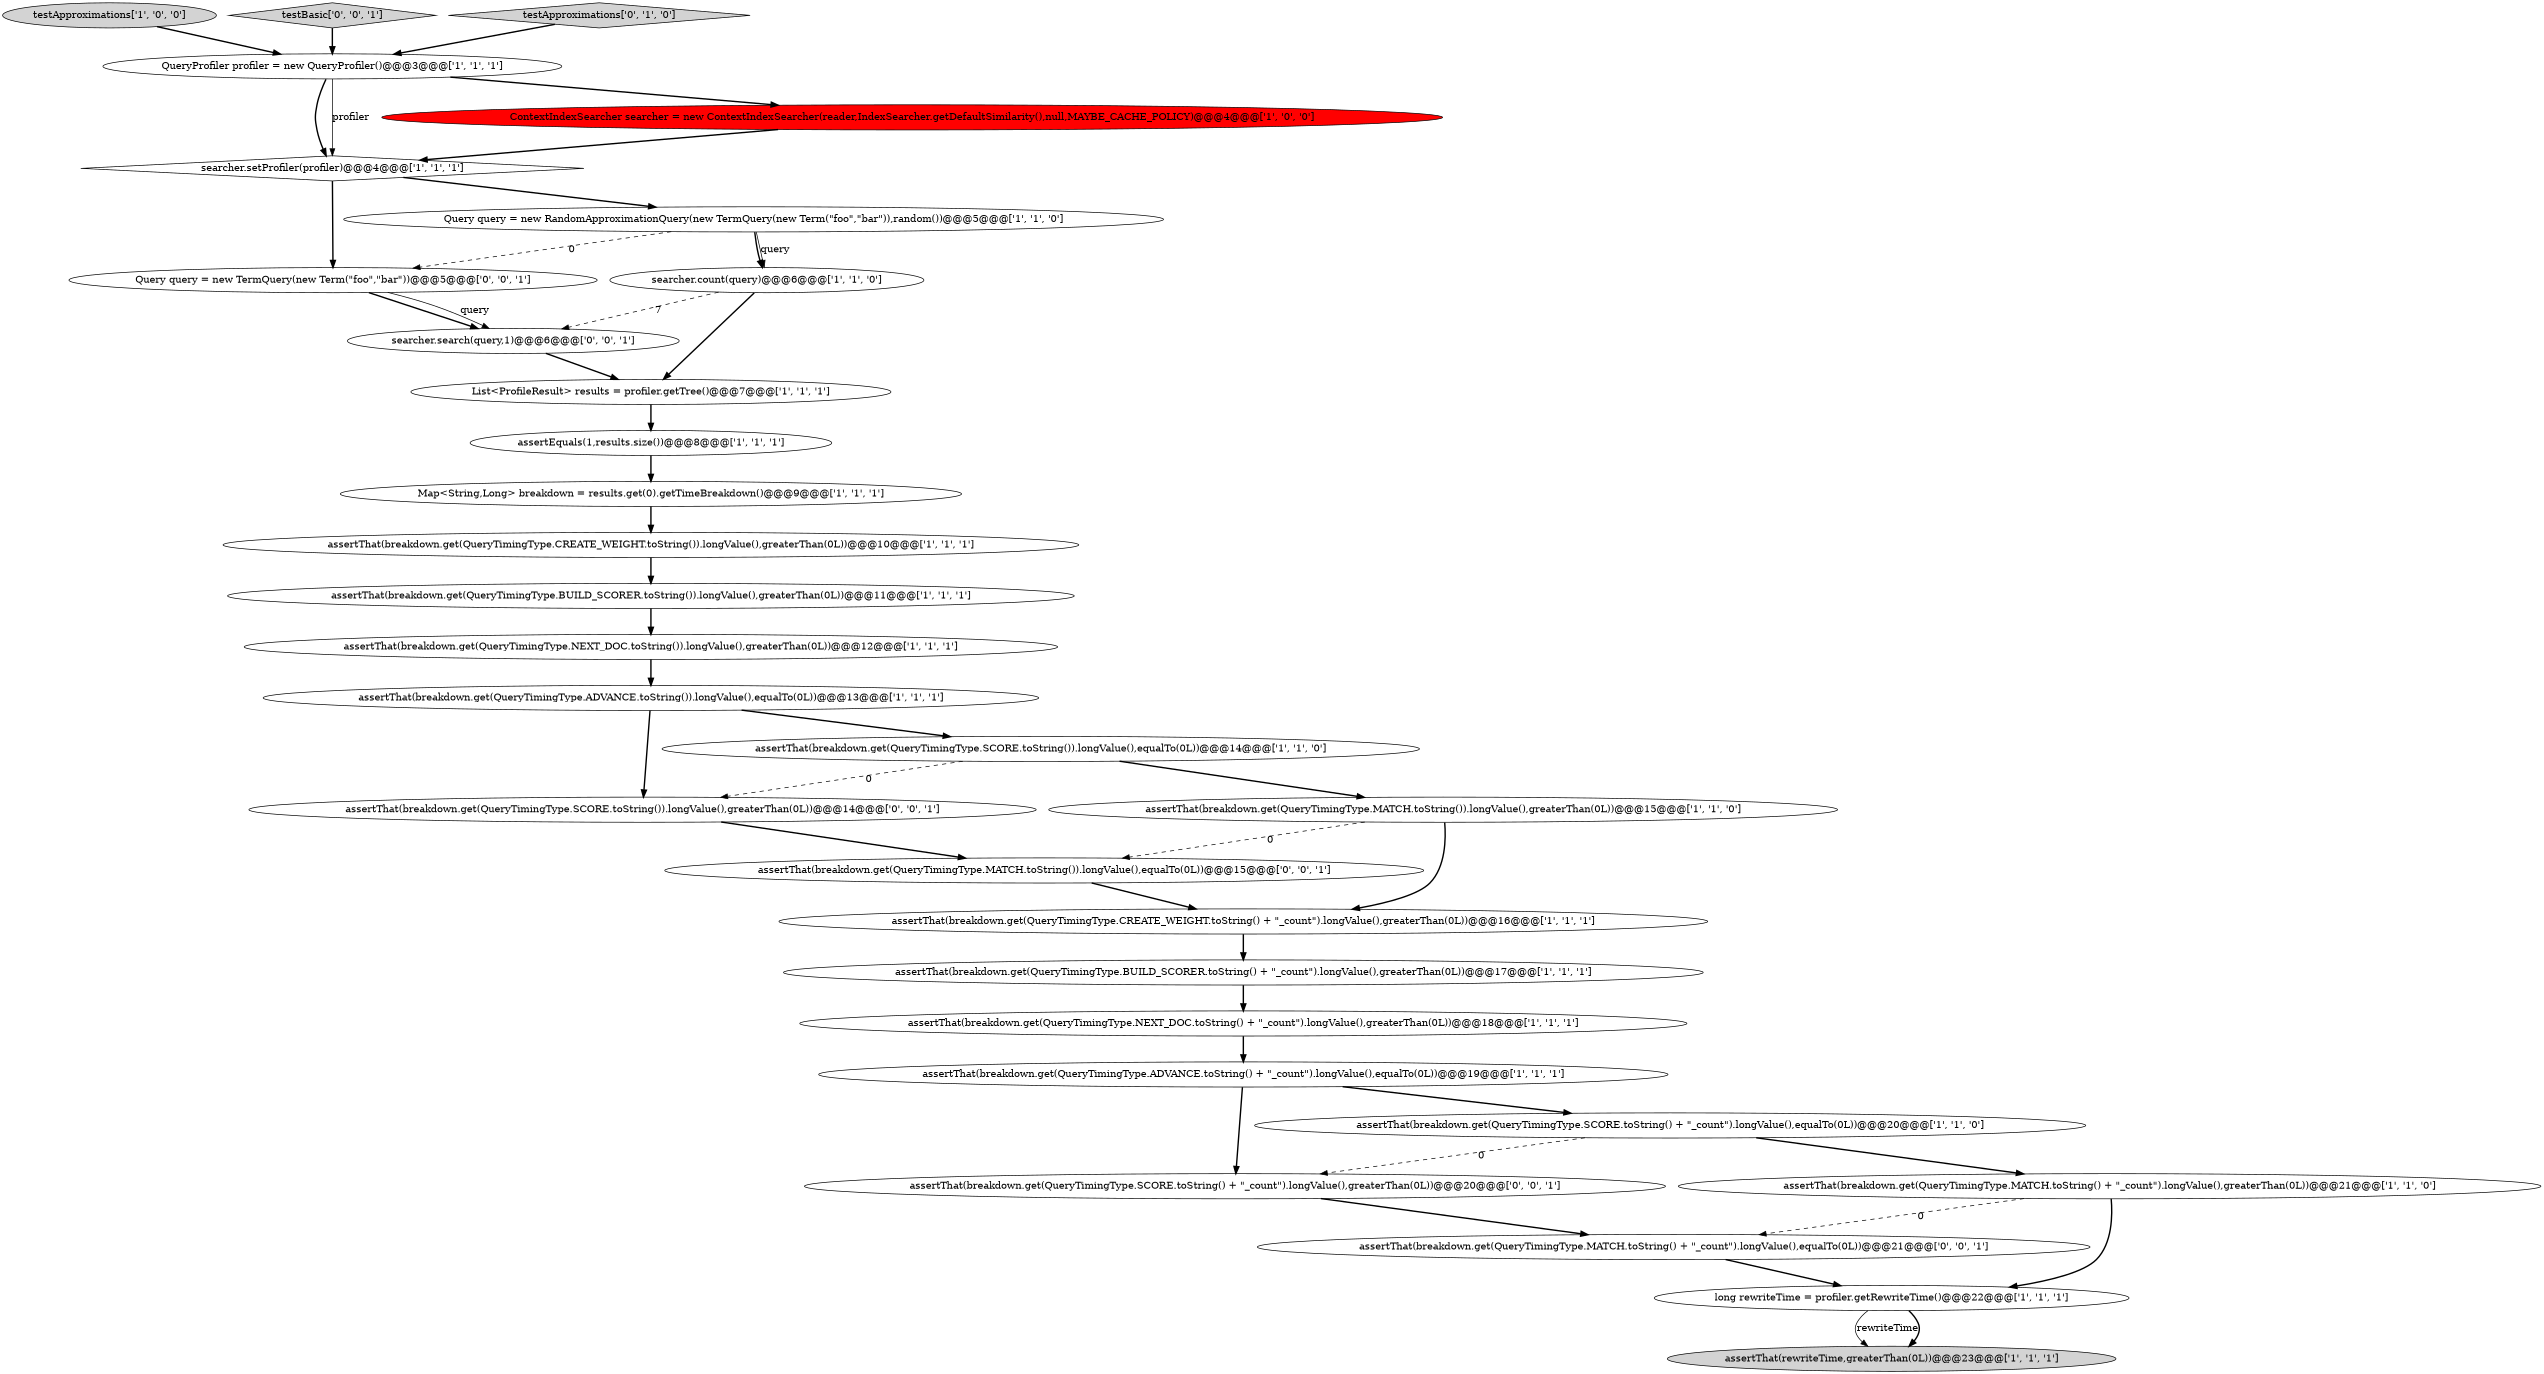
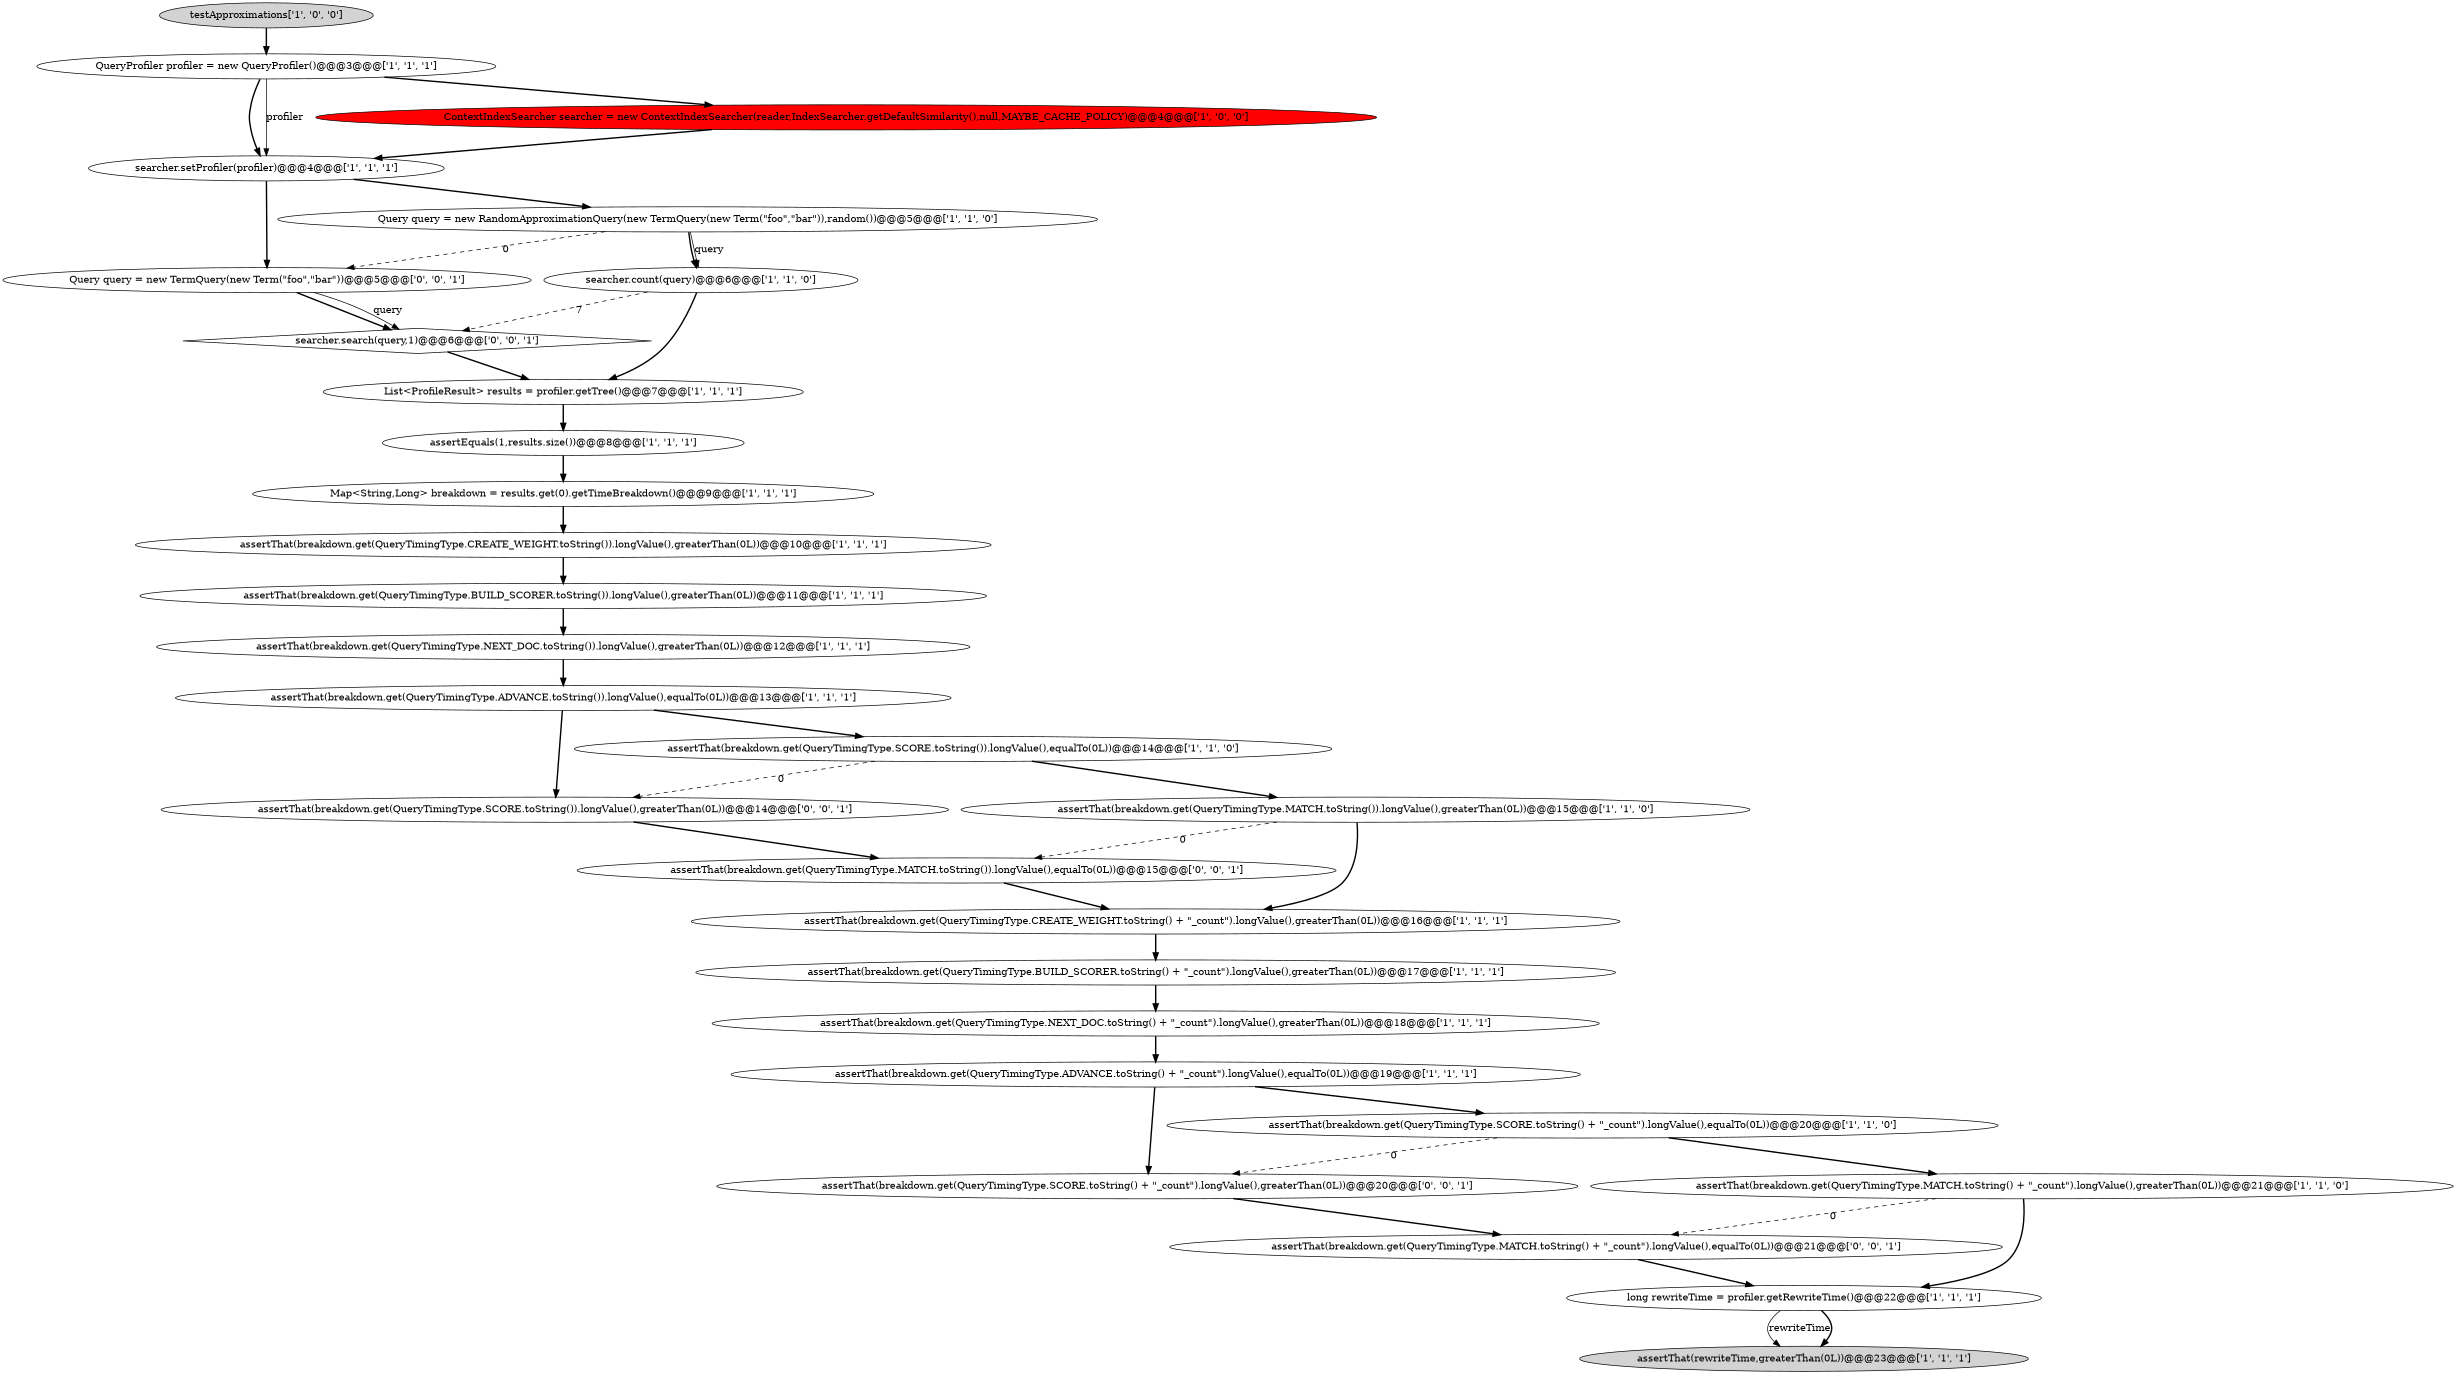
(332, 15) -> none
(599, 15) -> none
(332, 168) -> (266, 168)
(513, 341) -> (417, 341)
